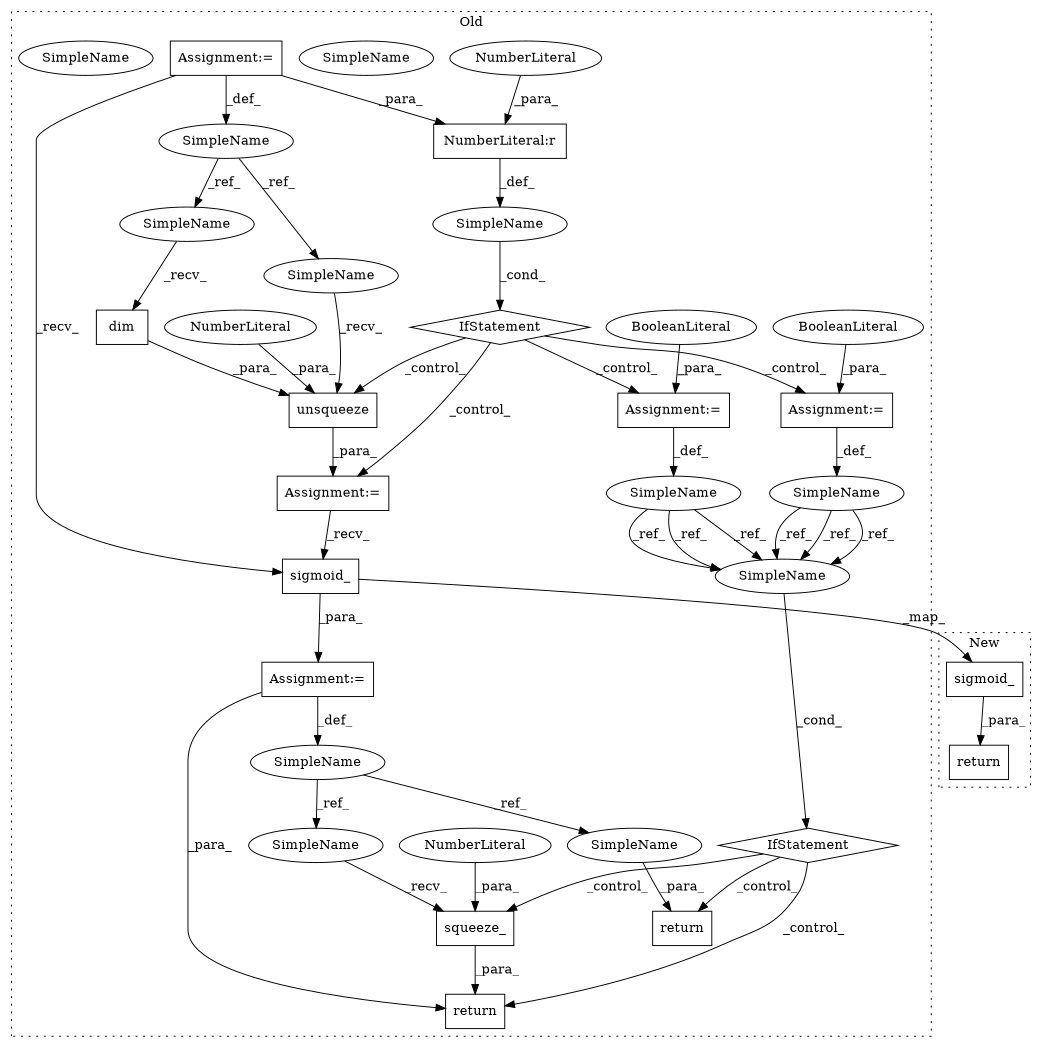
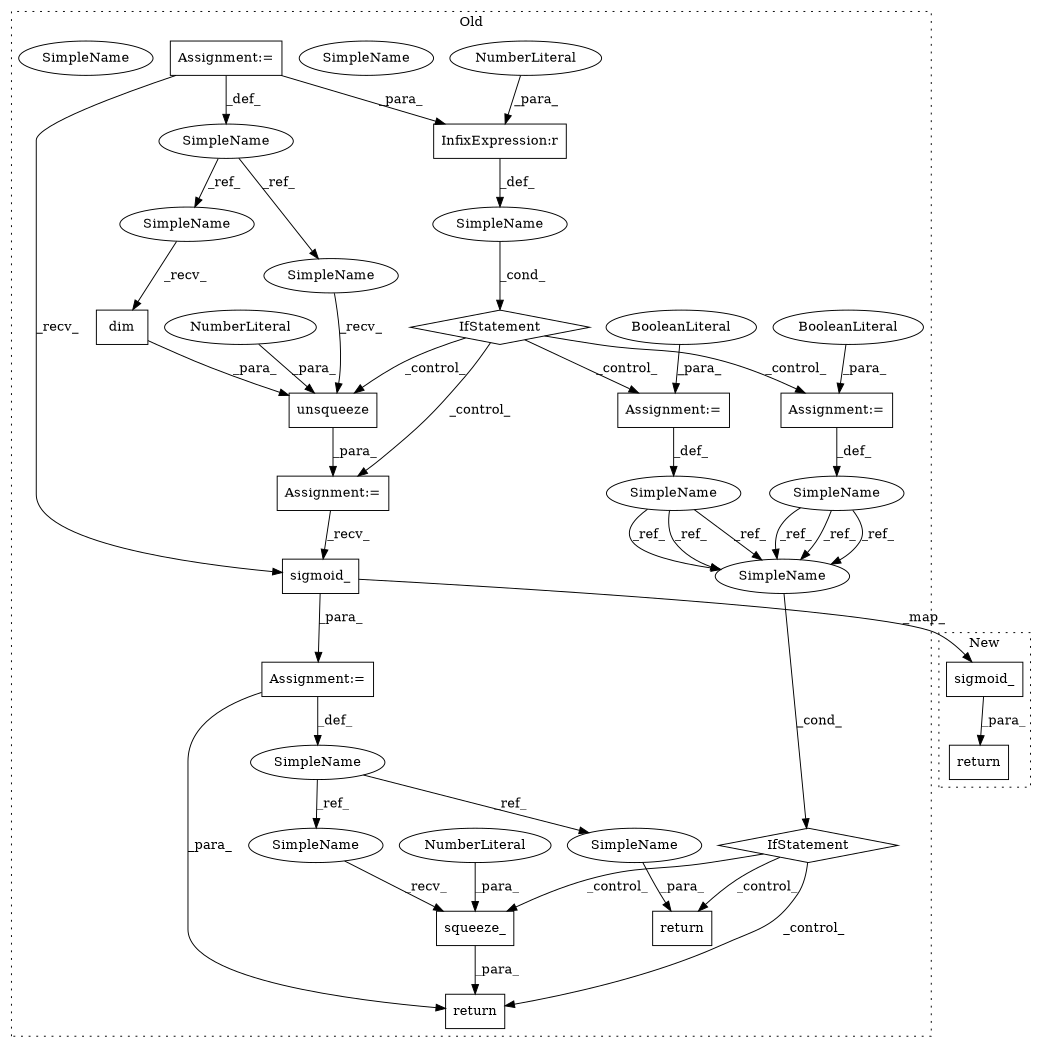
(500, 141) -> (500, 141)
